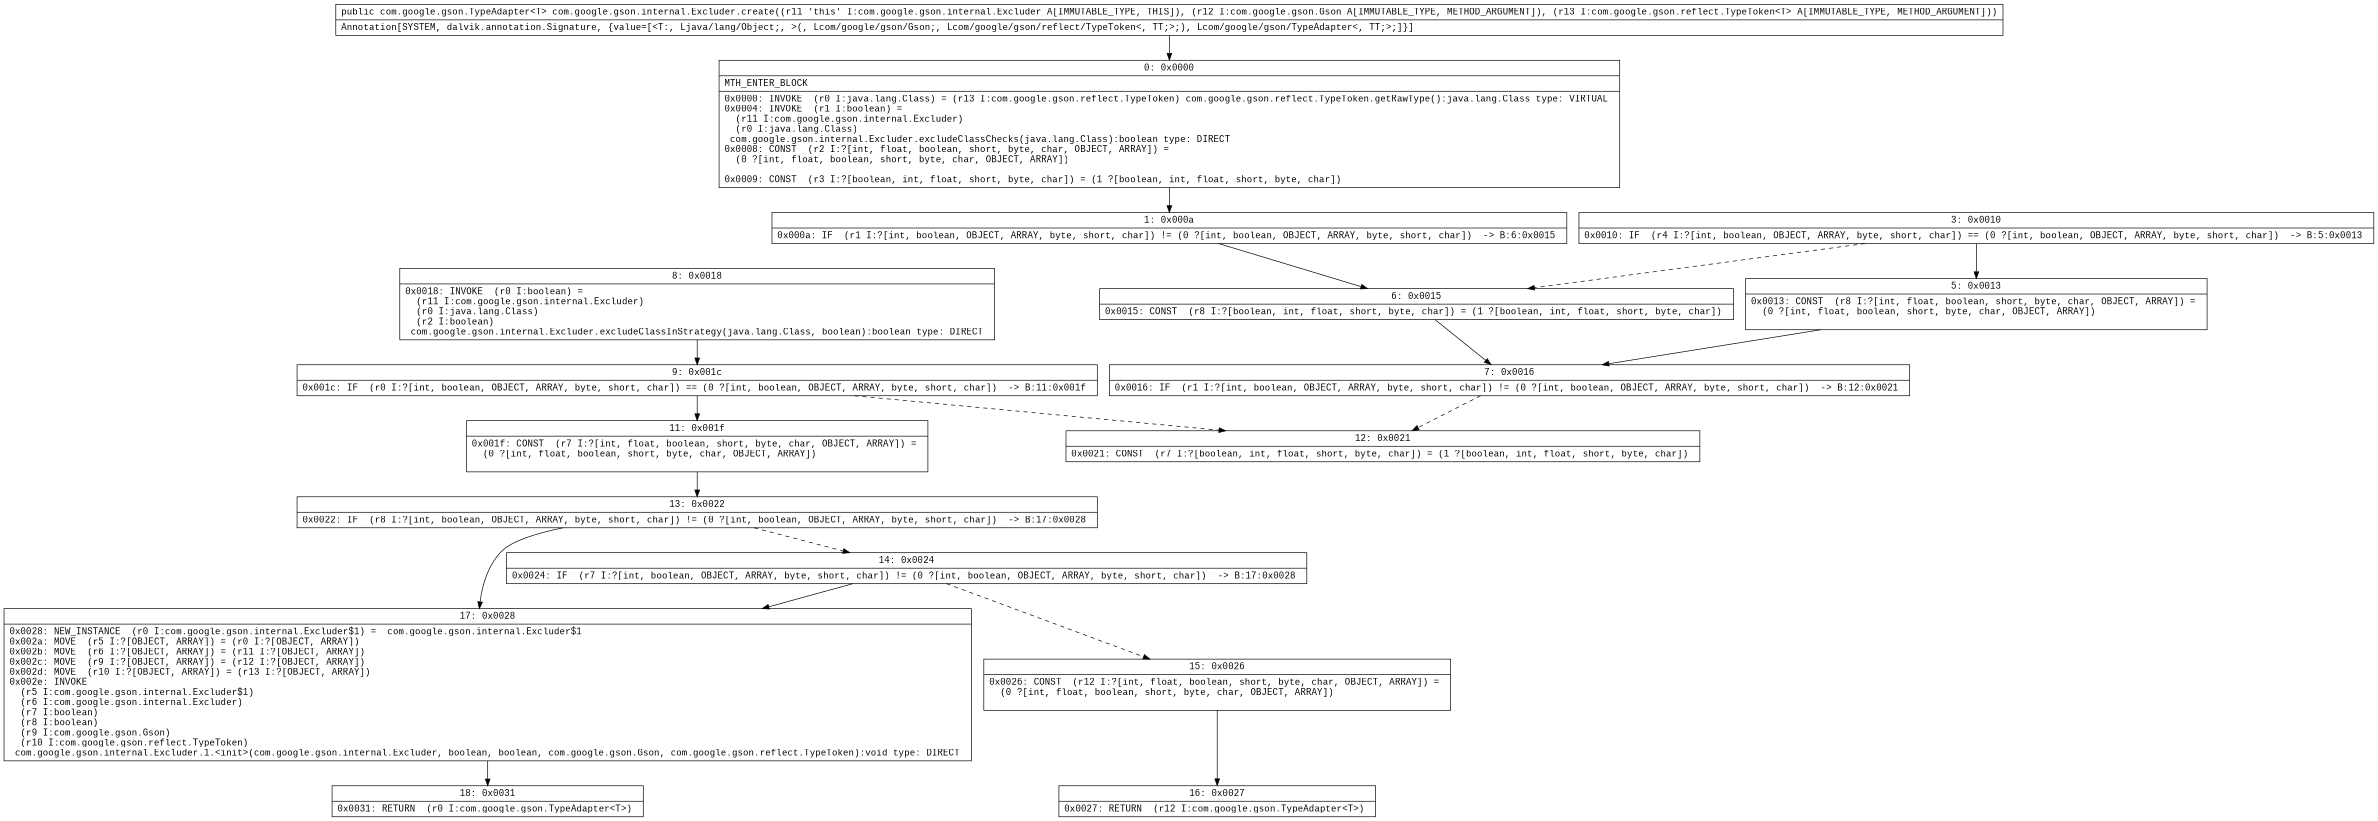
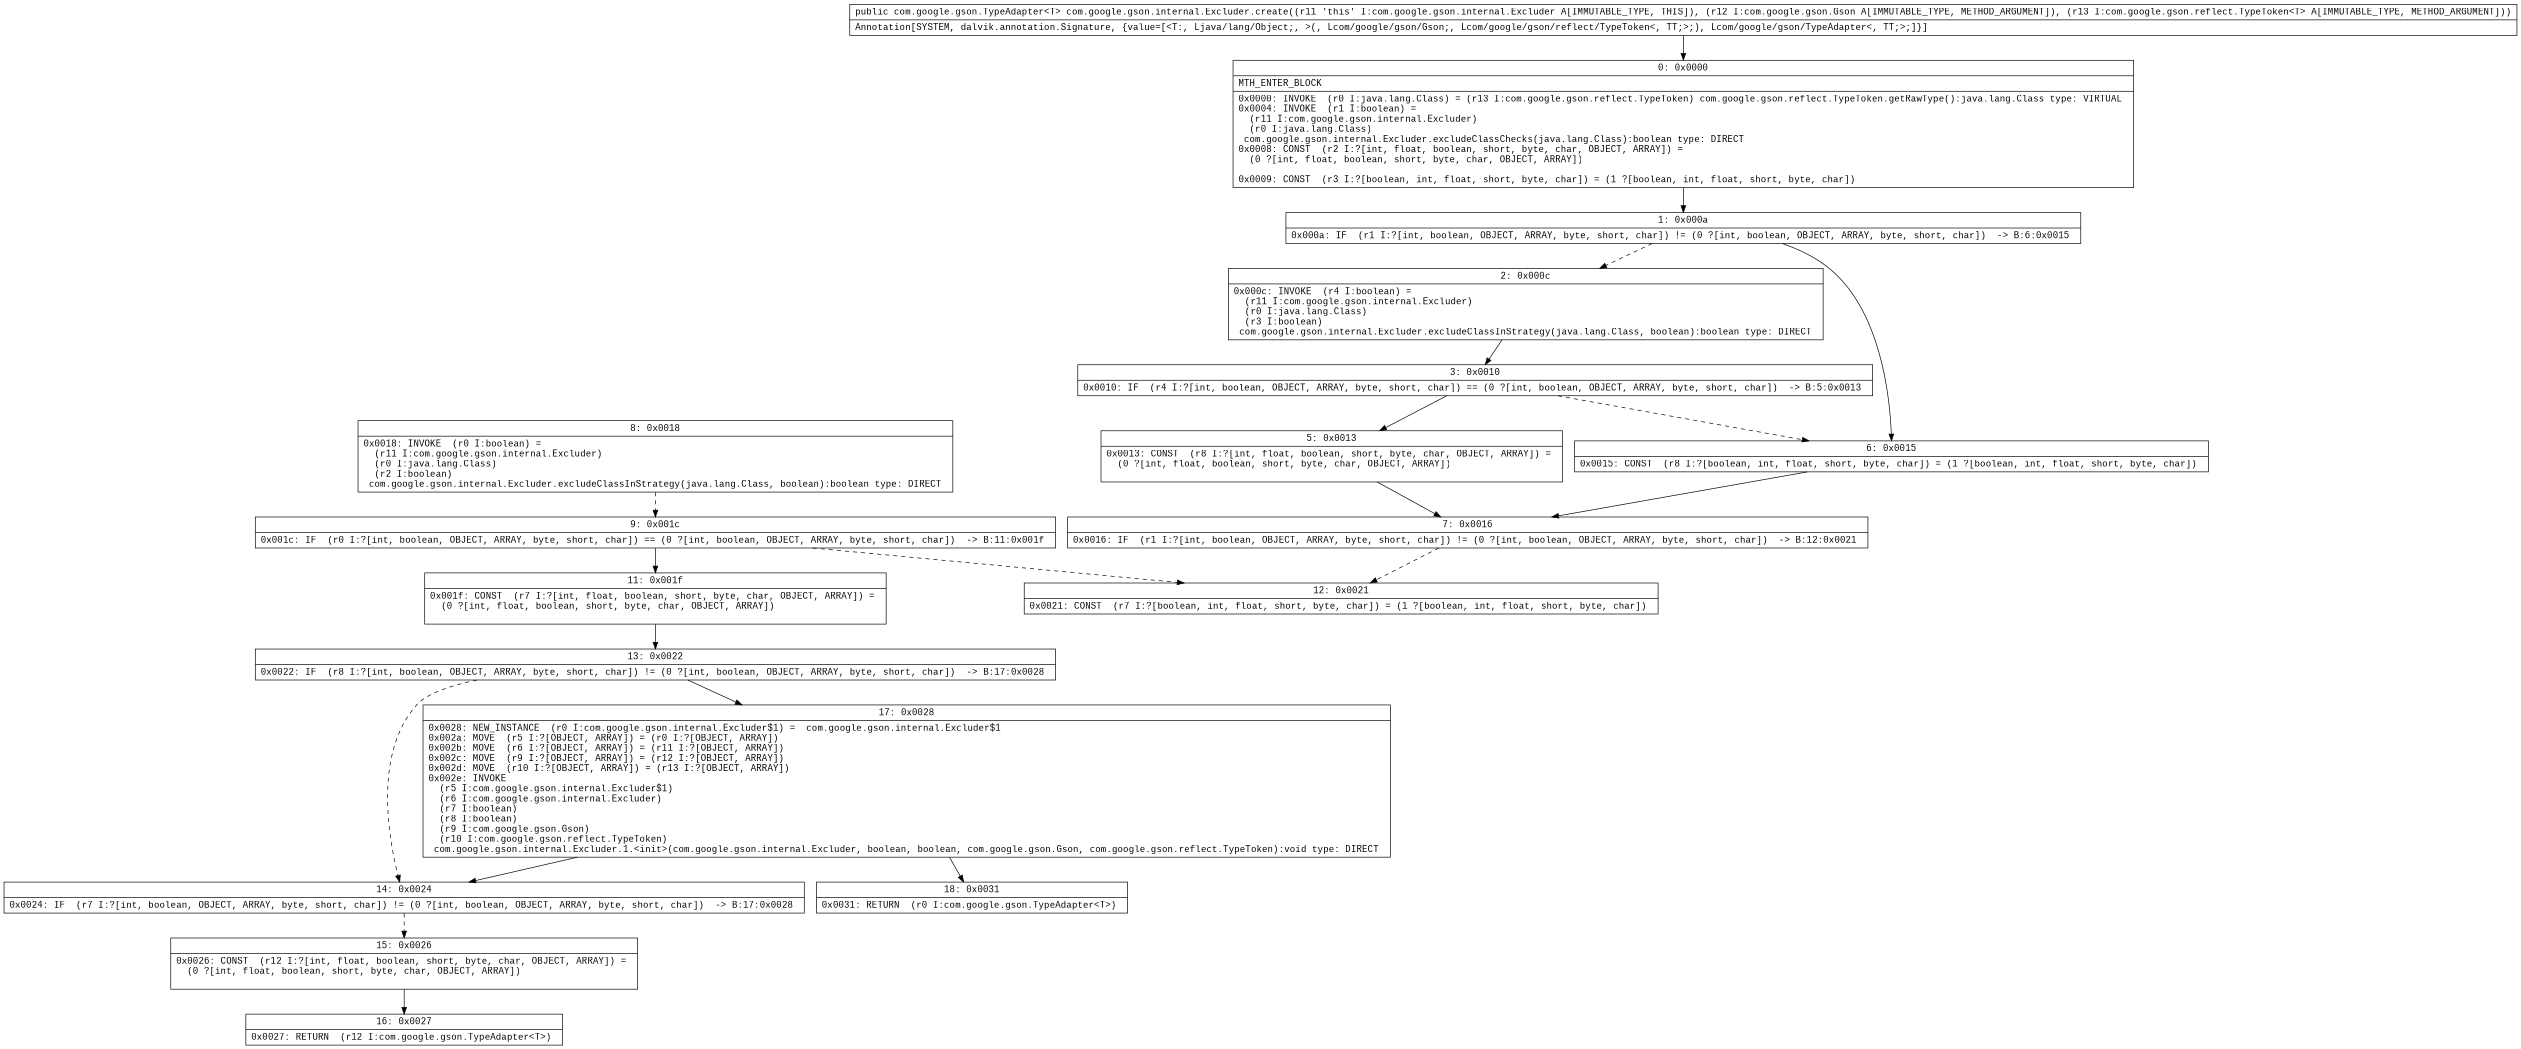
none -> (1526, 304)
(697, 349) -> (655, 501)
(811, 595) -> (527, 869)
